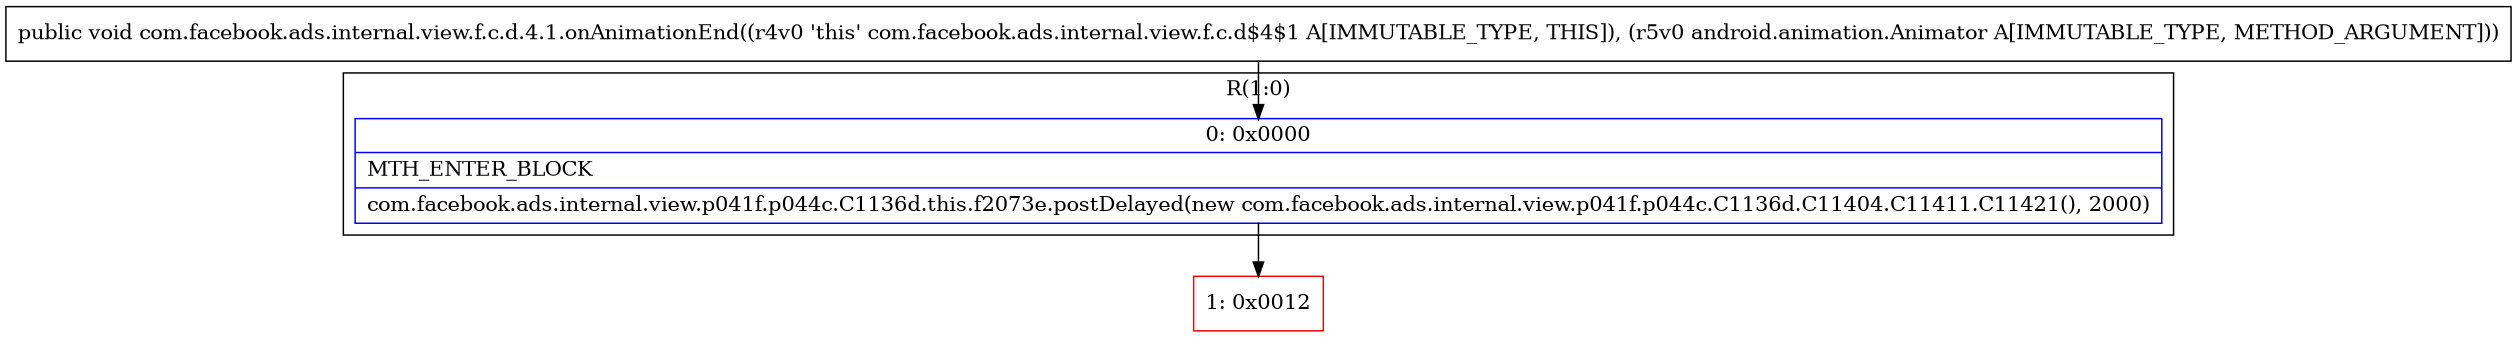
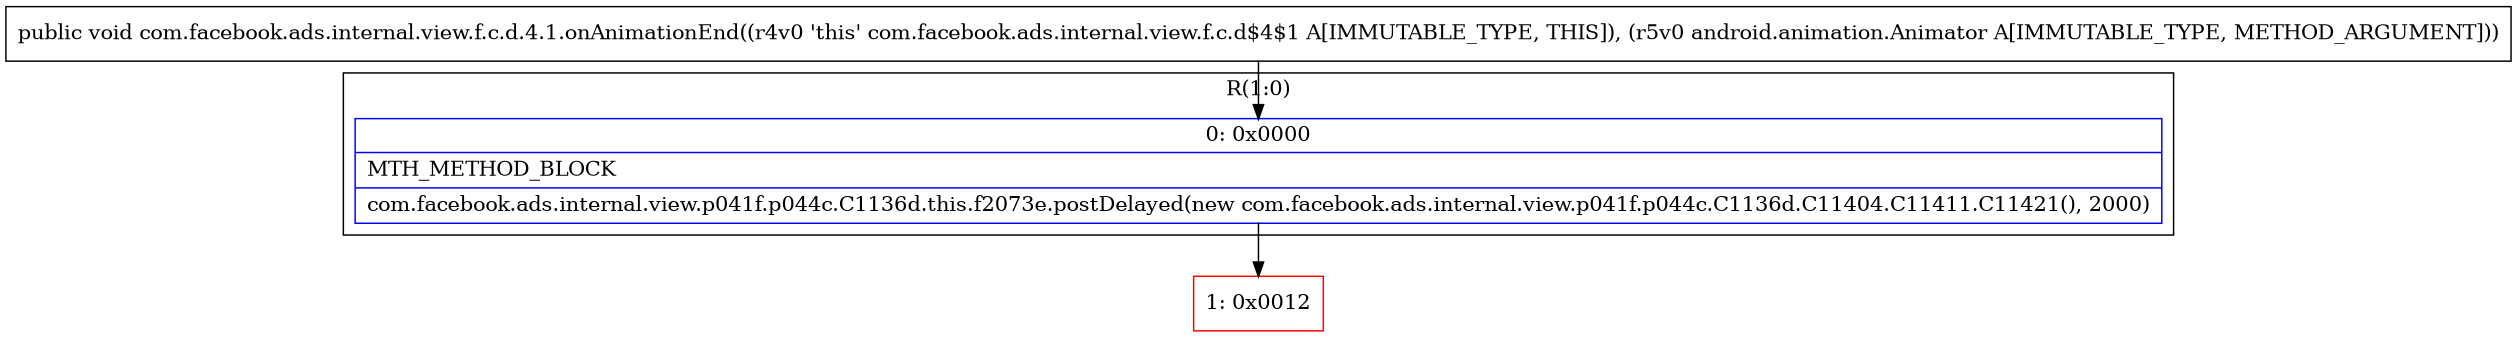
(480, 169) -> (491, 169)
